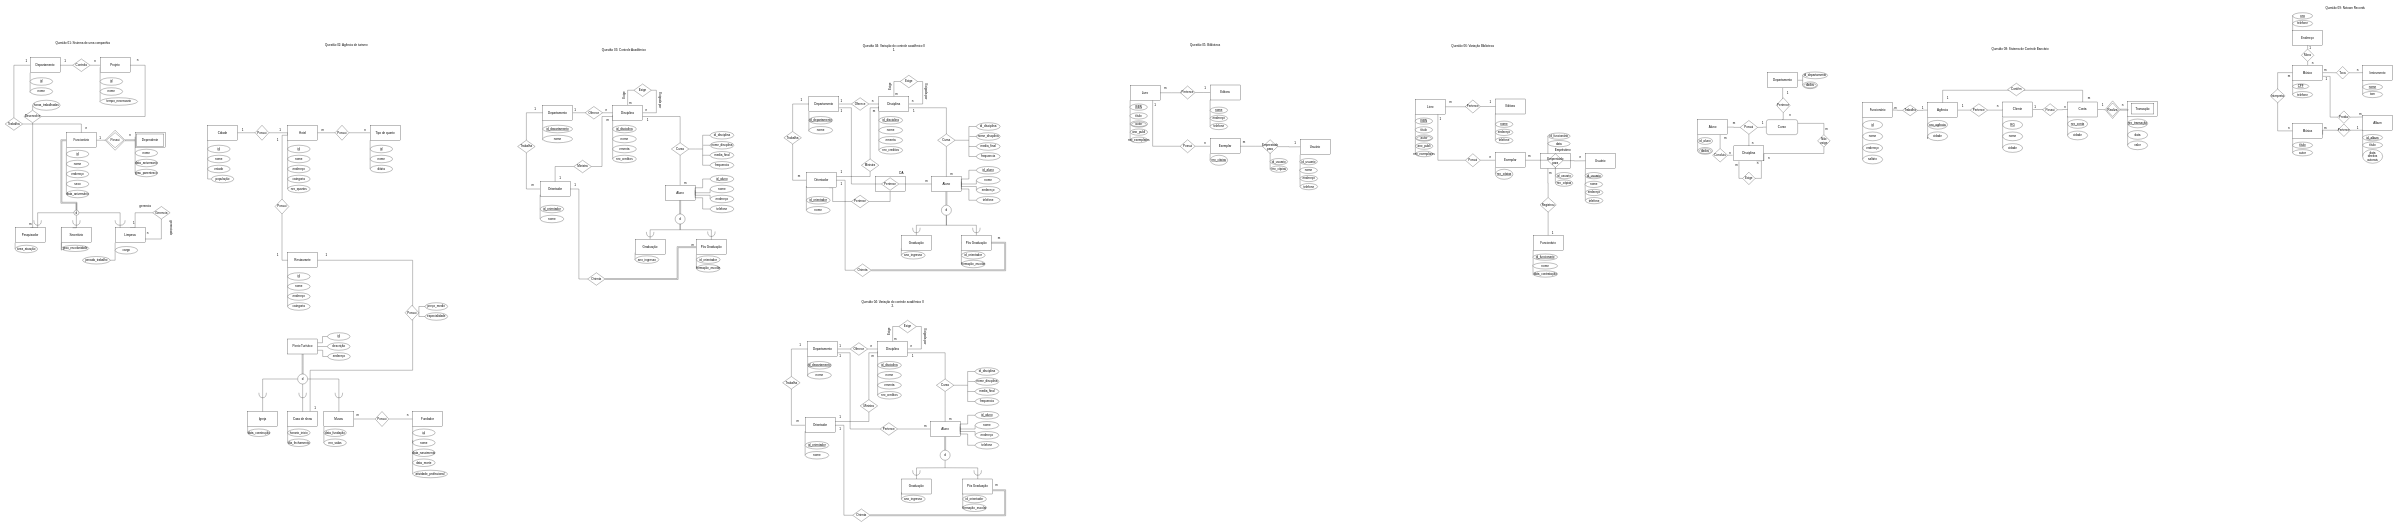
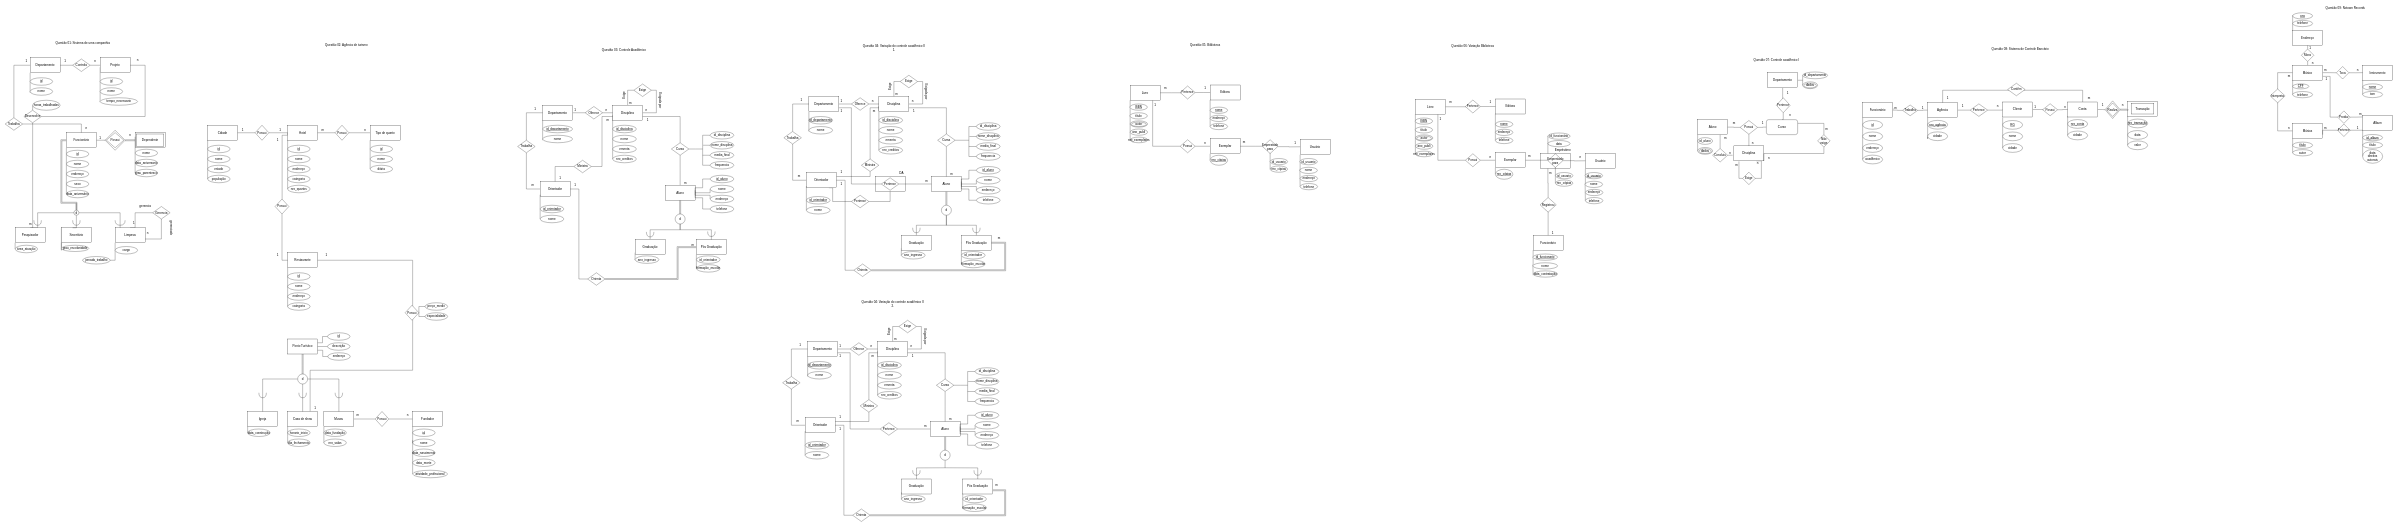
none -> (1776, 60)
(1873, 159) -> (1873, 159)
(223, 179) -> (219, 179)
